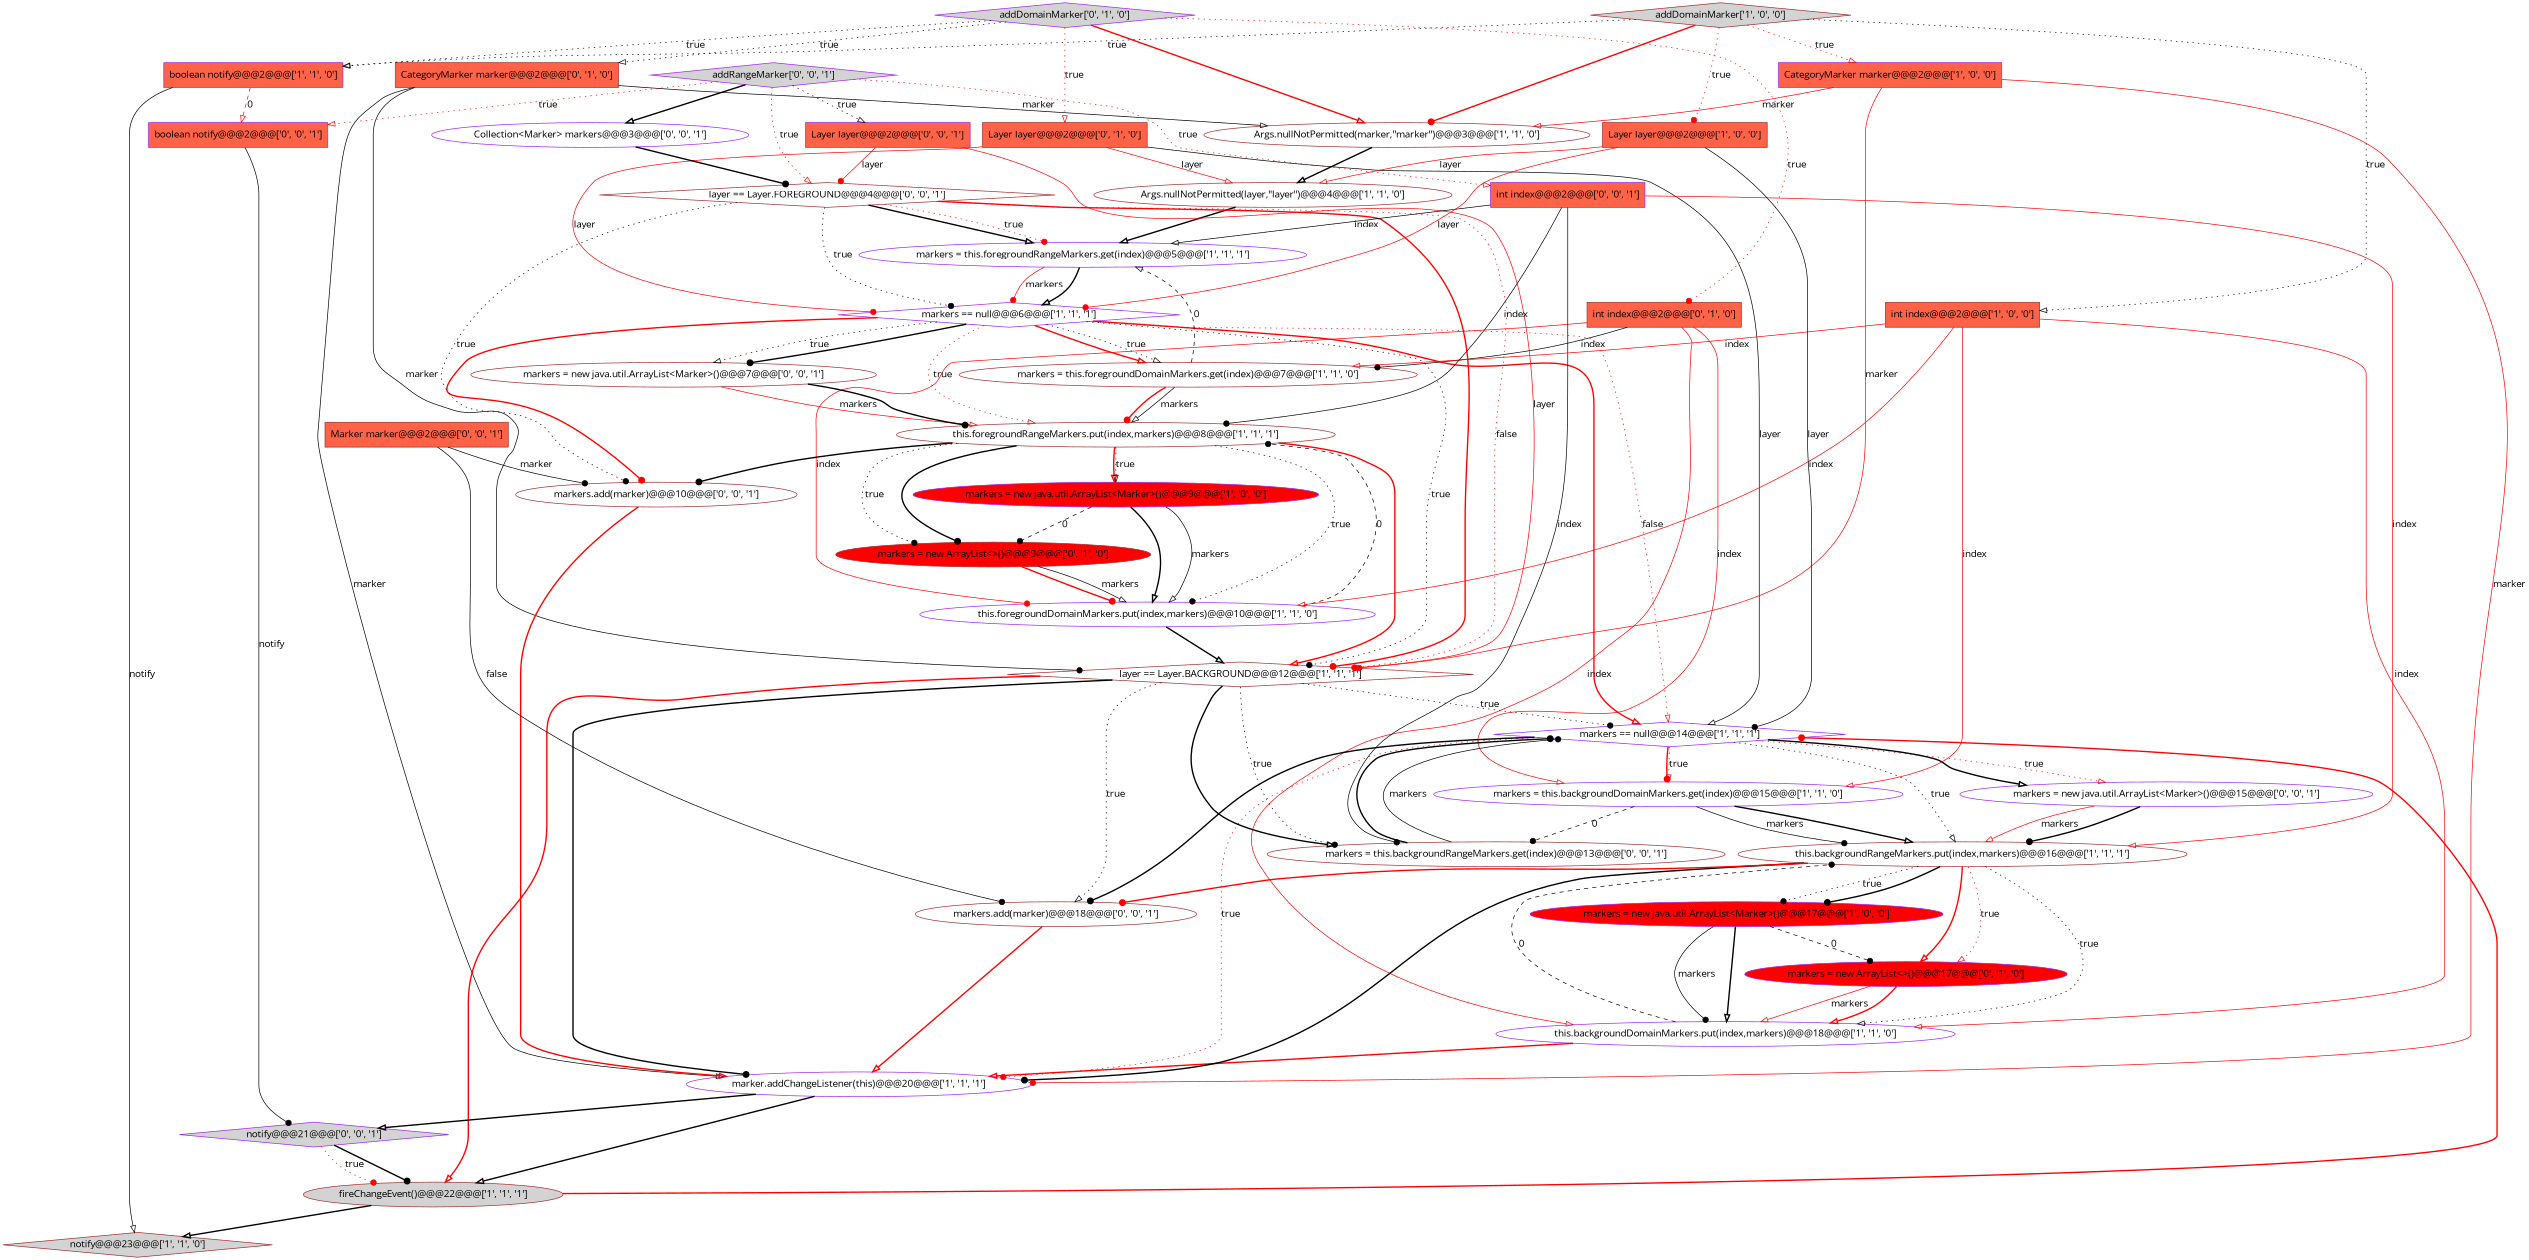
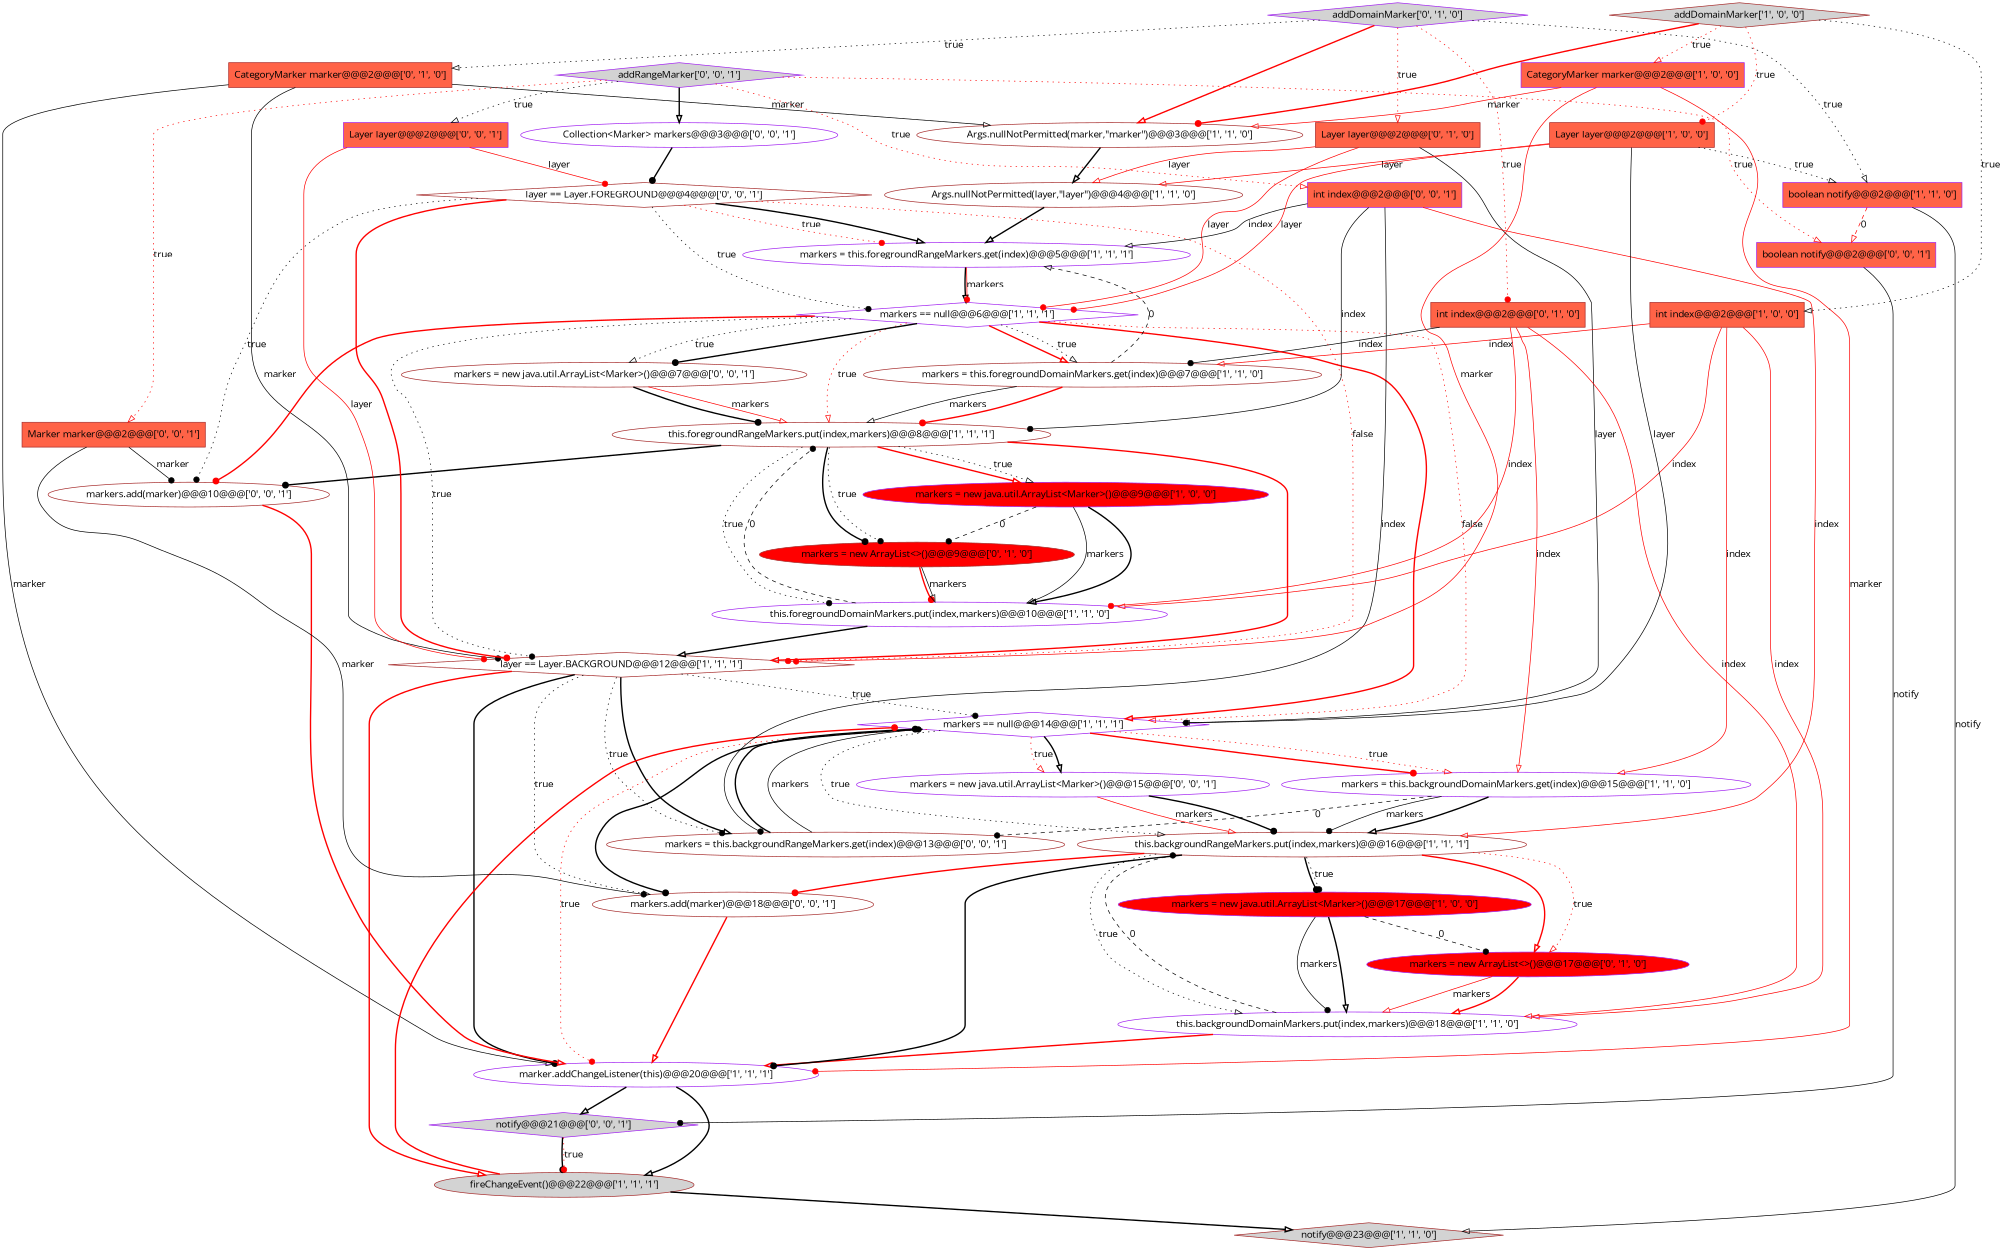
(993, 45) -> (1764, 162)
(776, 138) -> (235, 113)
(497, 674) -> (358, 665)
